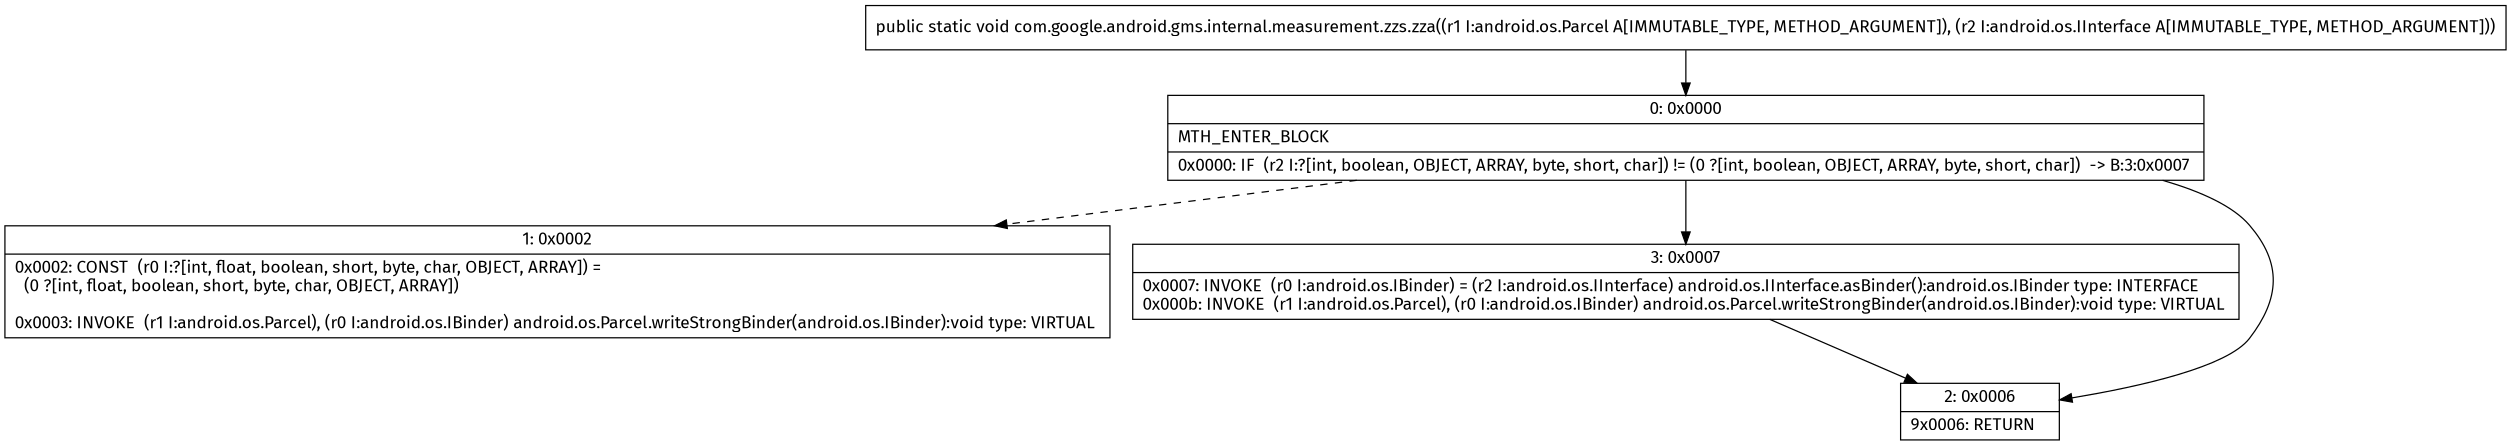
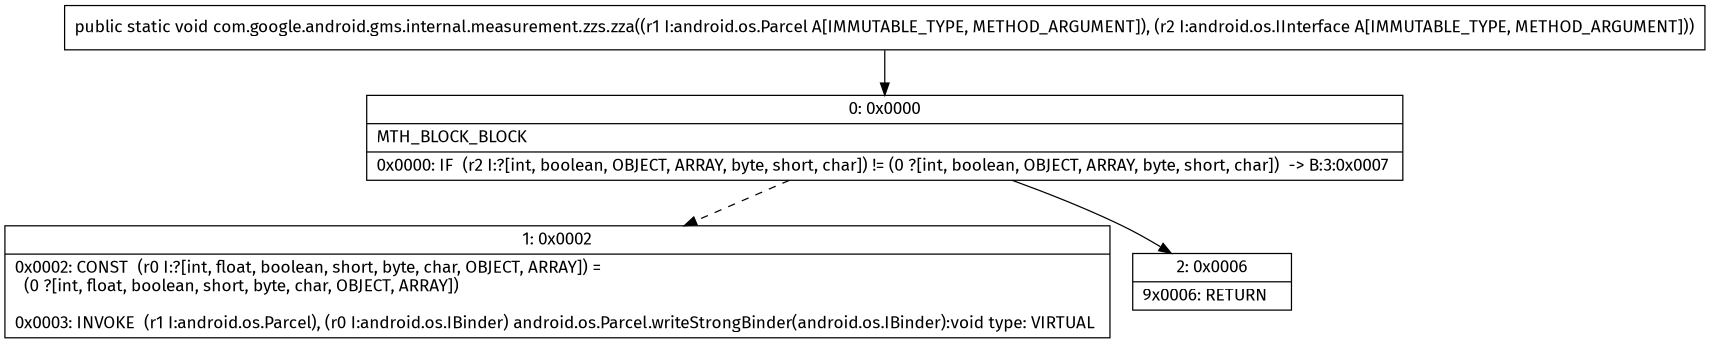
(1254, 137) -> (452, 137)
(1686, 282) -> none
